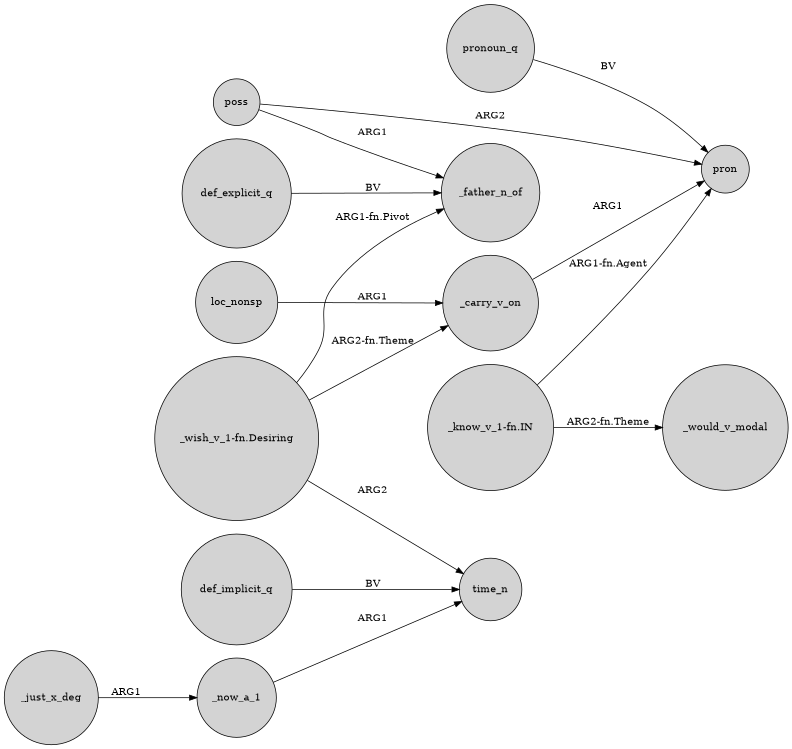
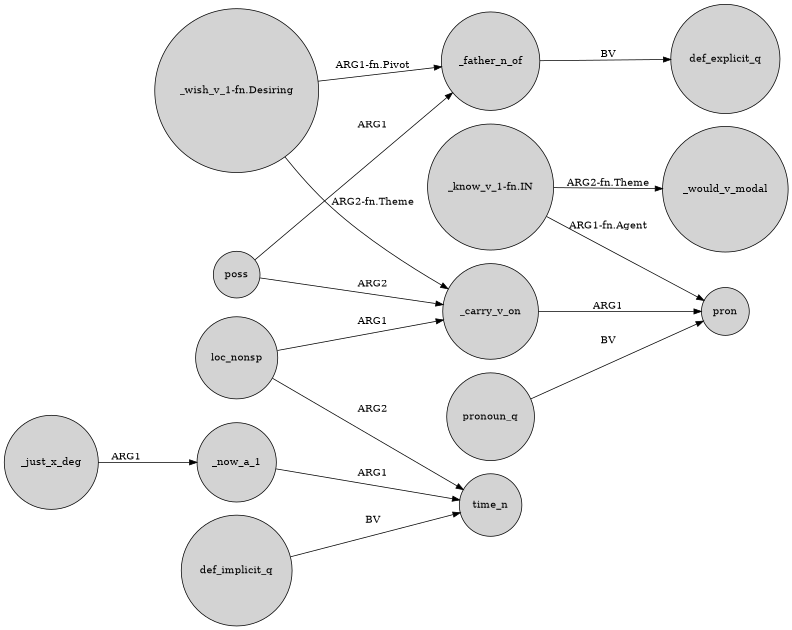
(478, 127) -> (348, 291)
(363, 193) -> (602, 60)
(382, 525) -> (365, 432)
